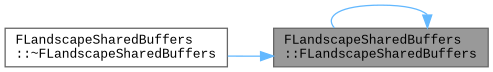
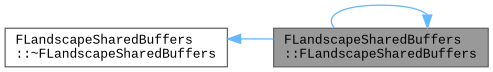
(244, 56) -> (257, 39)
